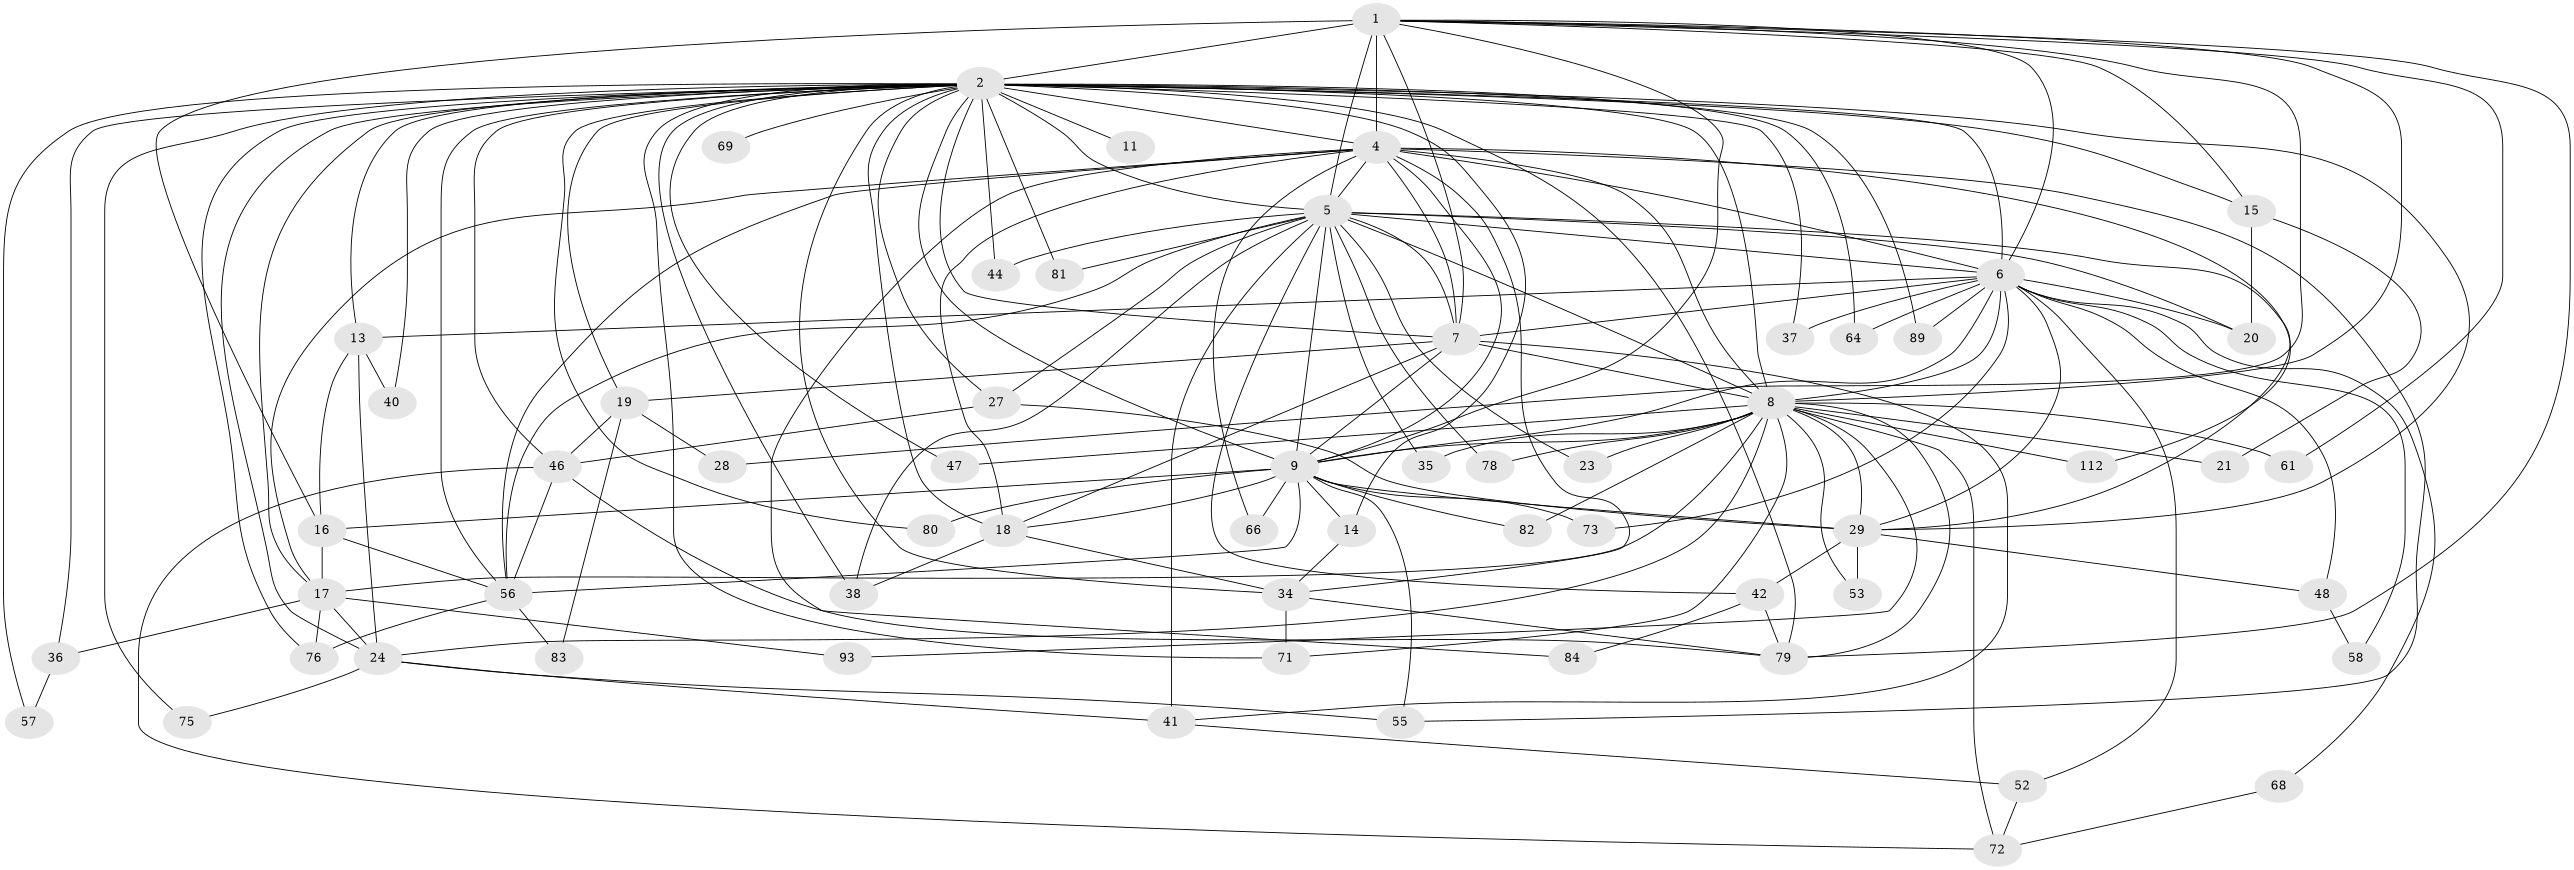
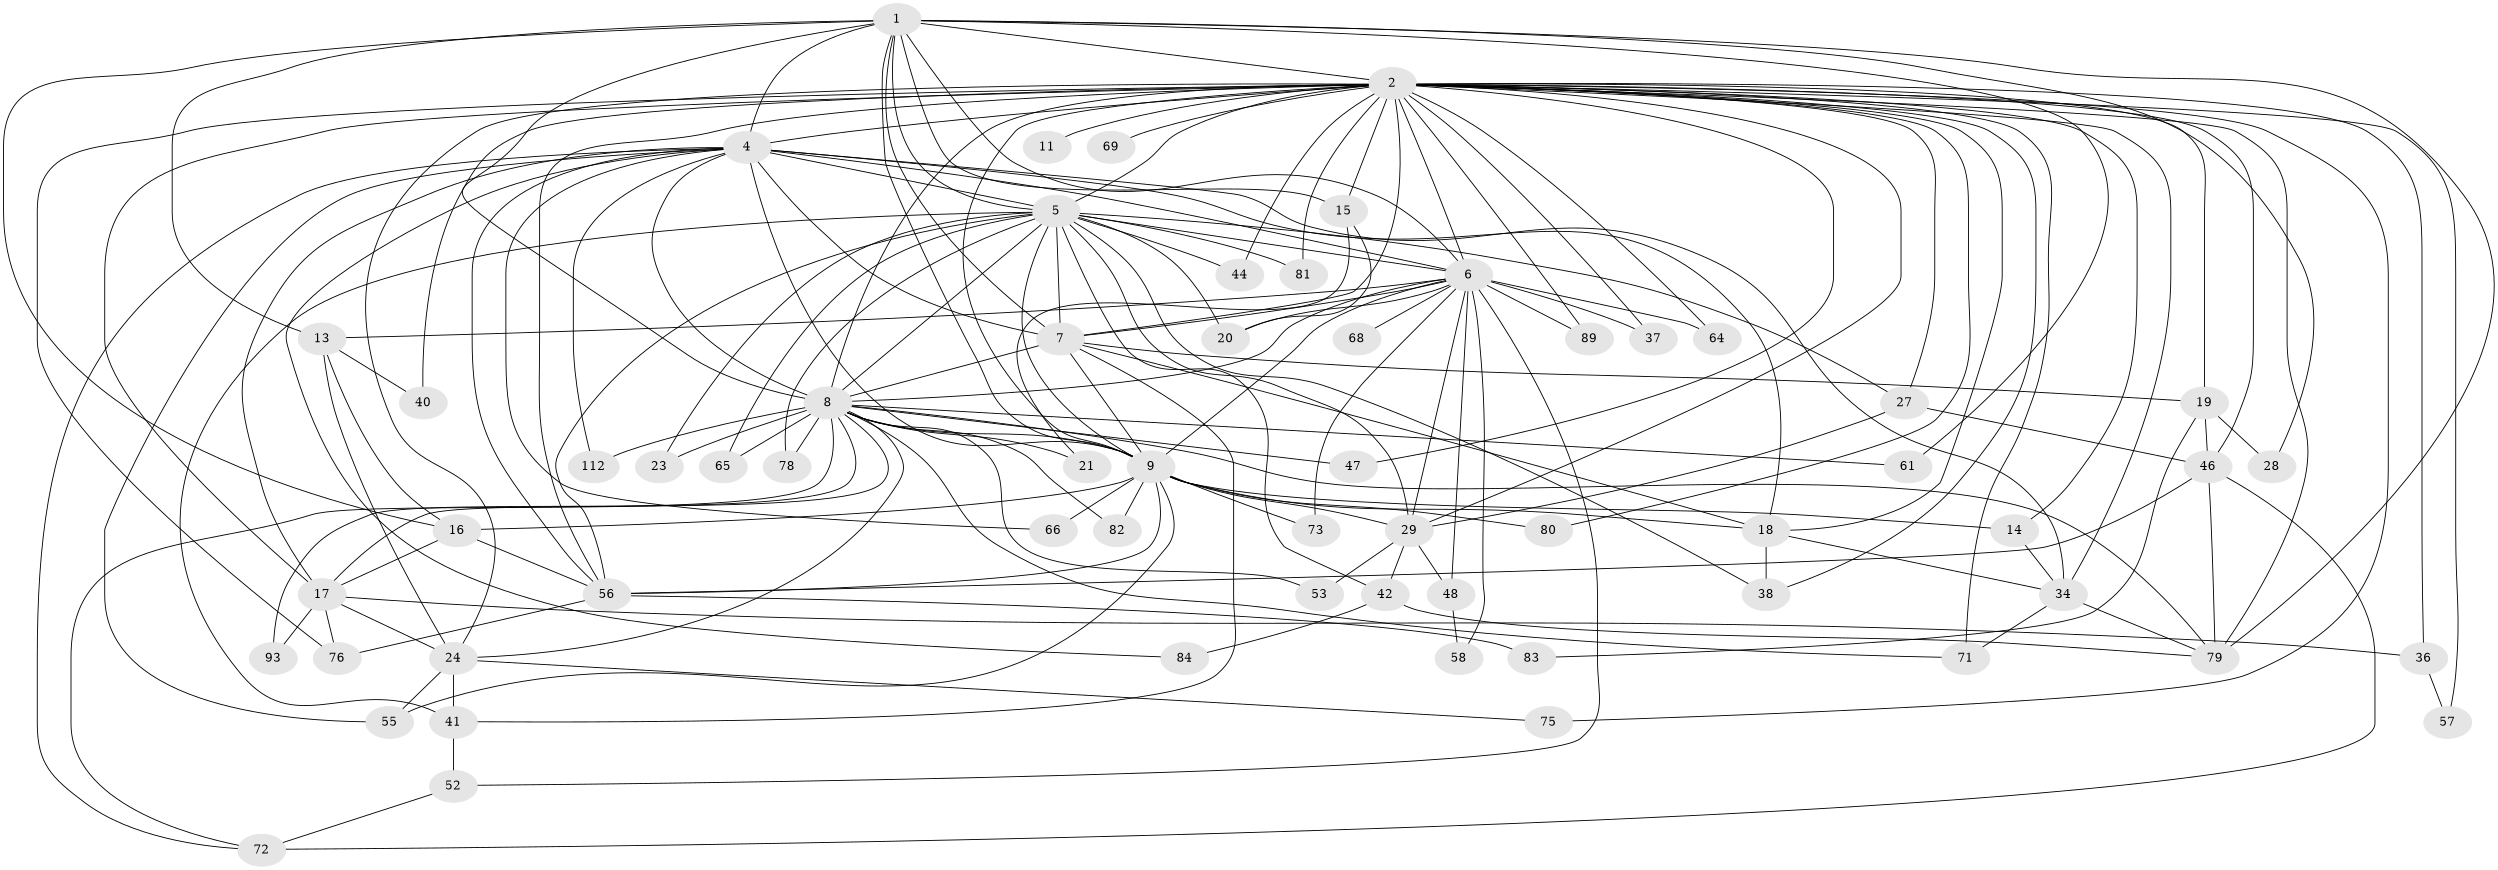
(403, 128) -> (353, 53)
(1849, 448) -> none
(1426, 467) -> (723, 467)
(2138, 818) -> (116, 336)
